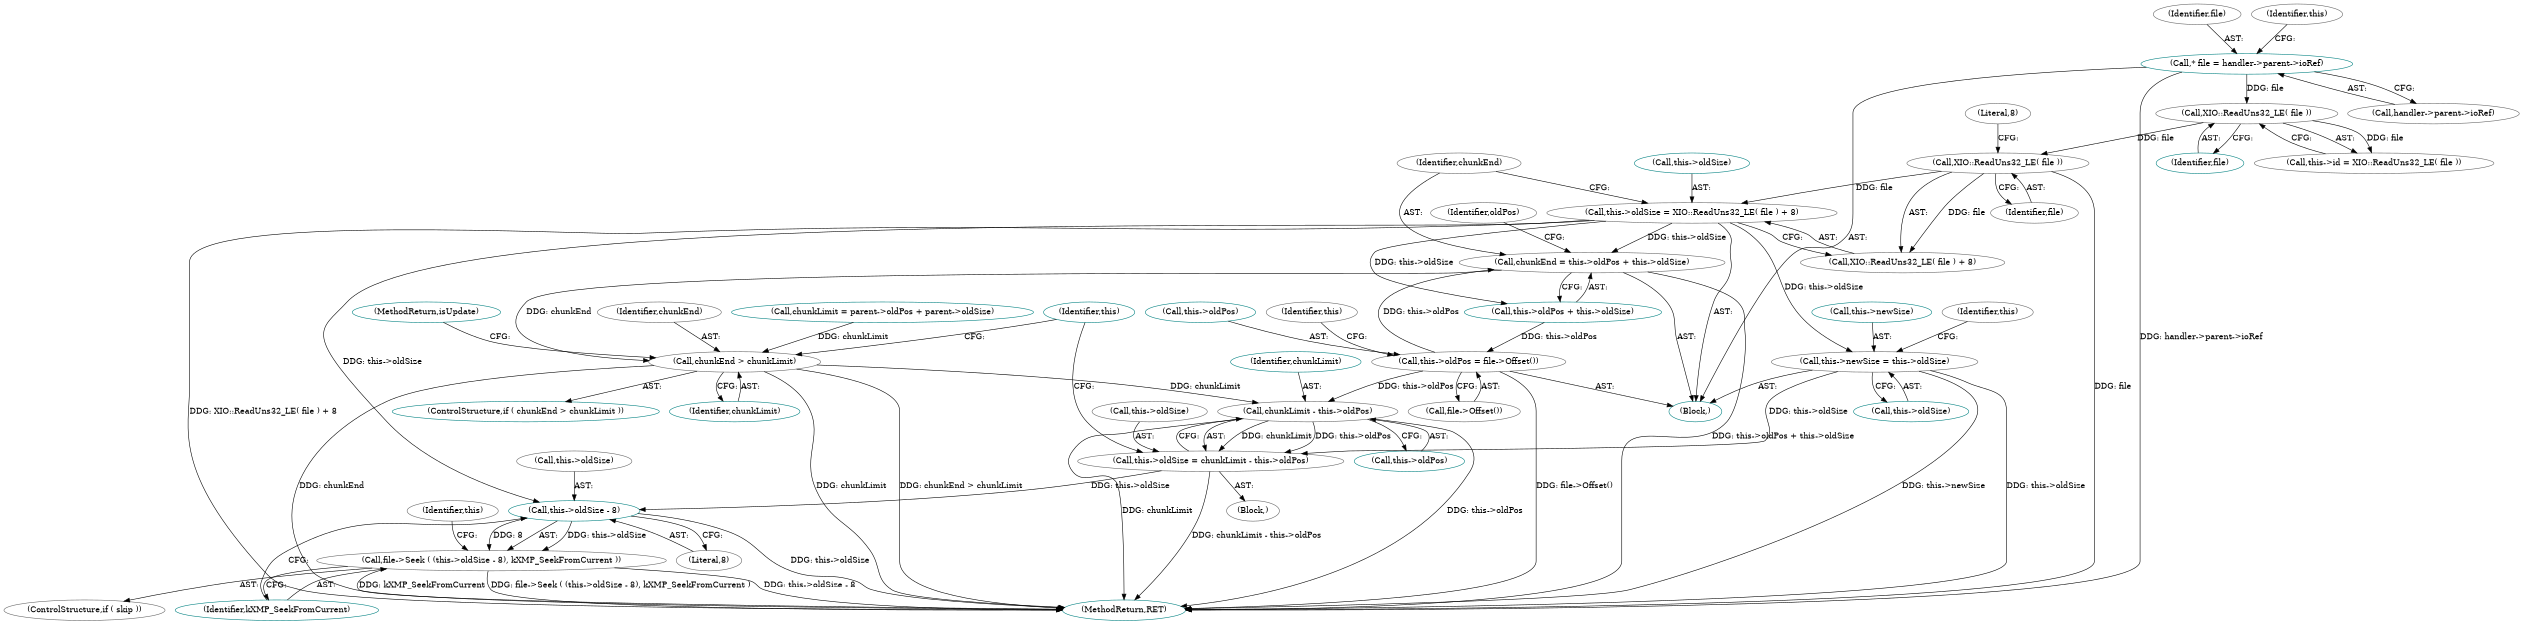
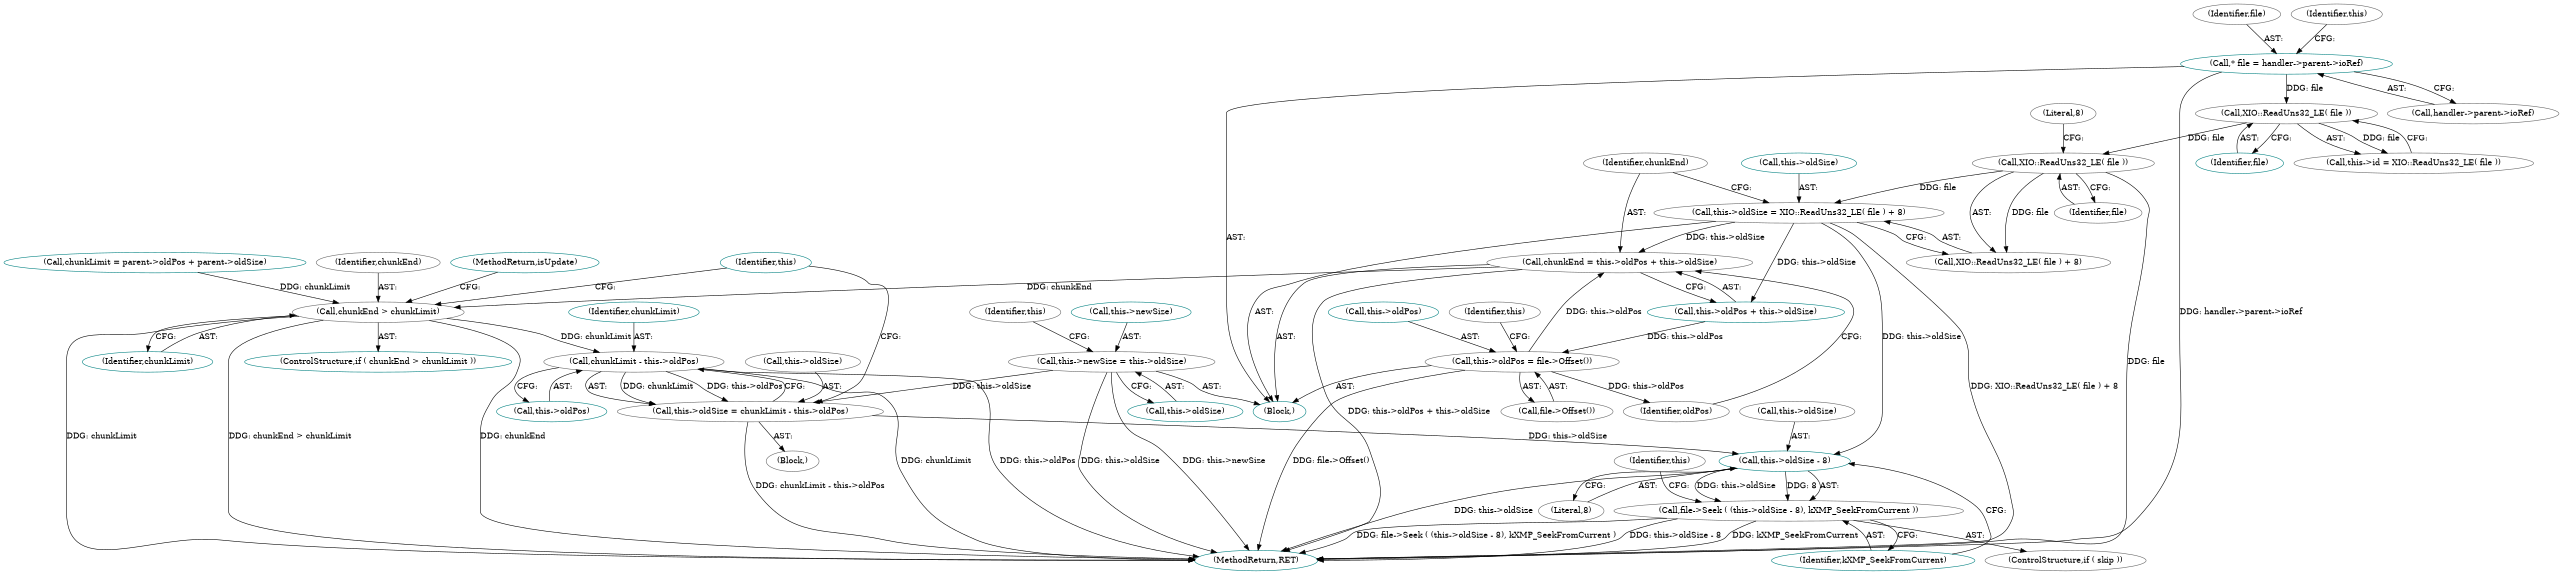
(1784, 289) -> none
(1378, 383) -> (1598, 386)
(1468, 387) -> (1534, 387)
